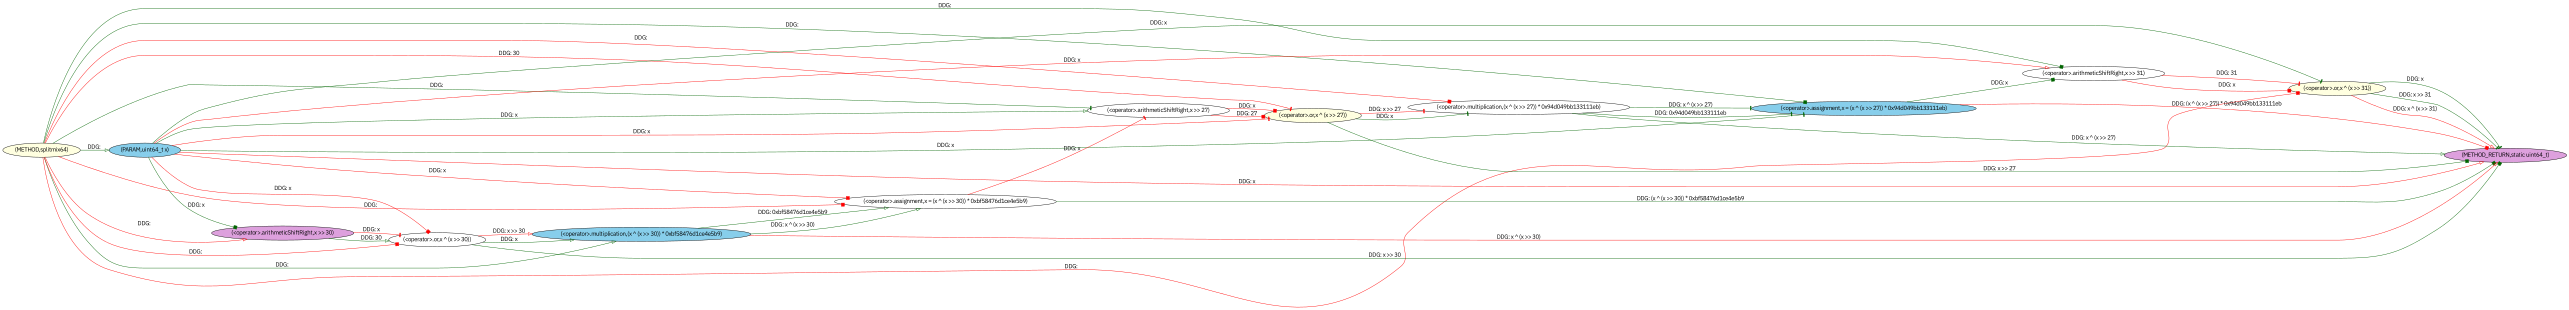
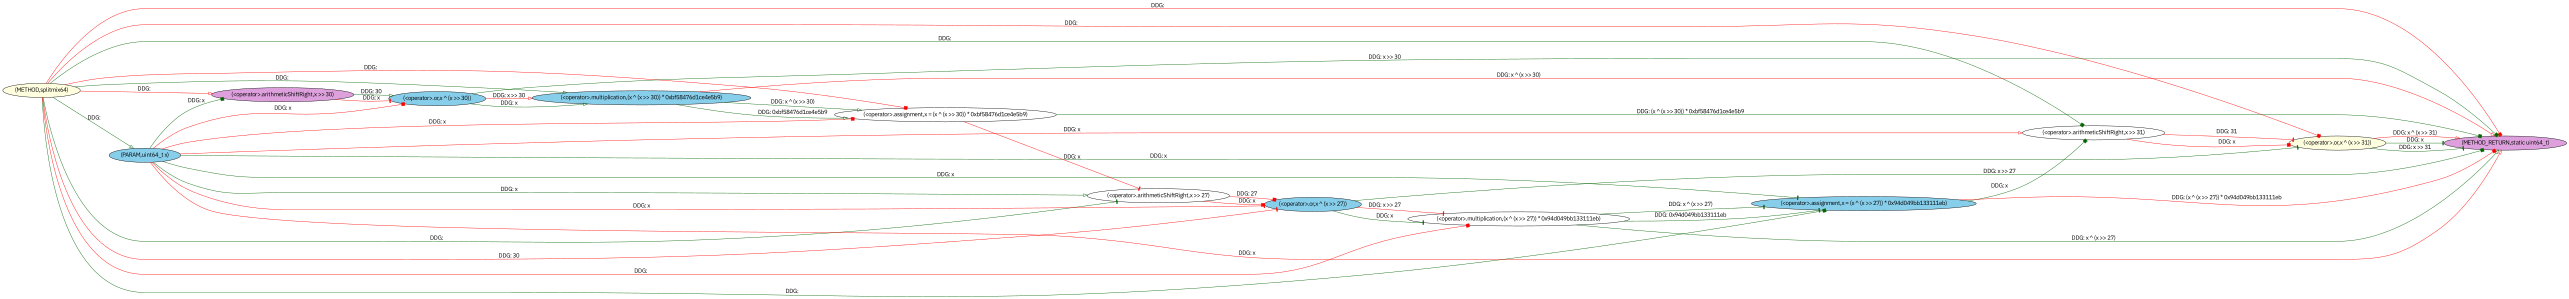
(1313, 116) -> (1313, 204)
(437, 240) -> (437, 99)
(196, 255) -> (1283, 9)
